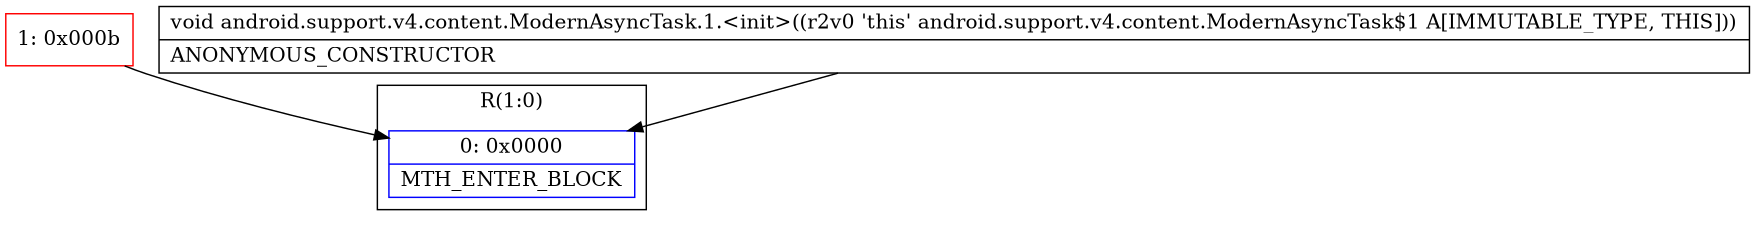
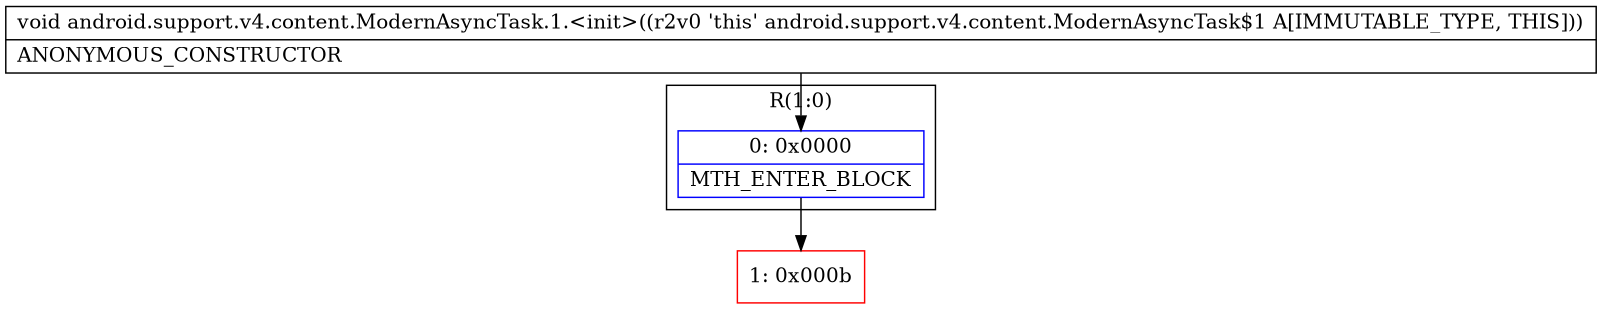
(248, 104) -> (801, 219)
